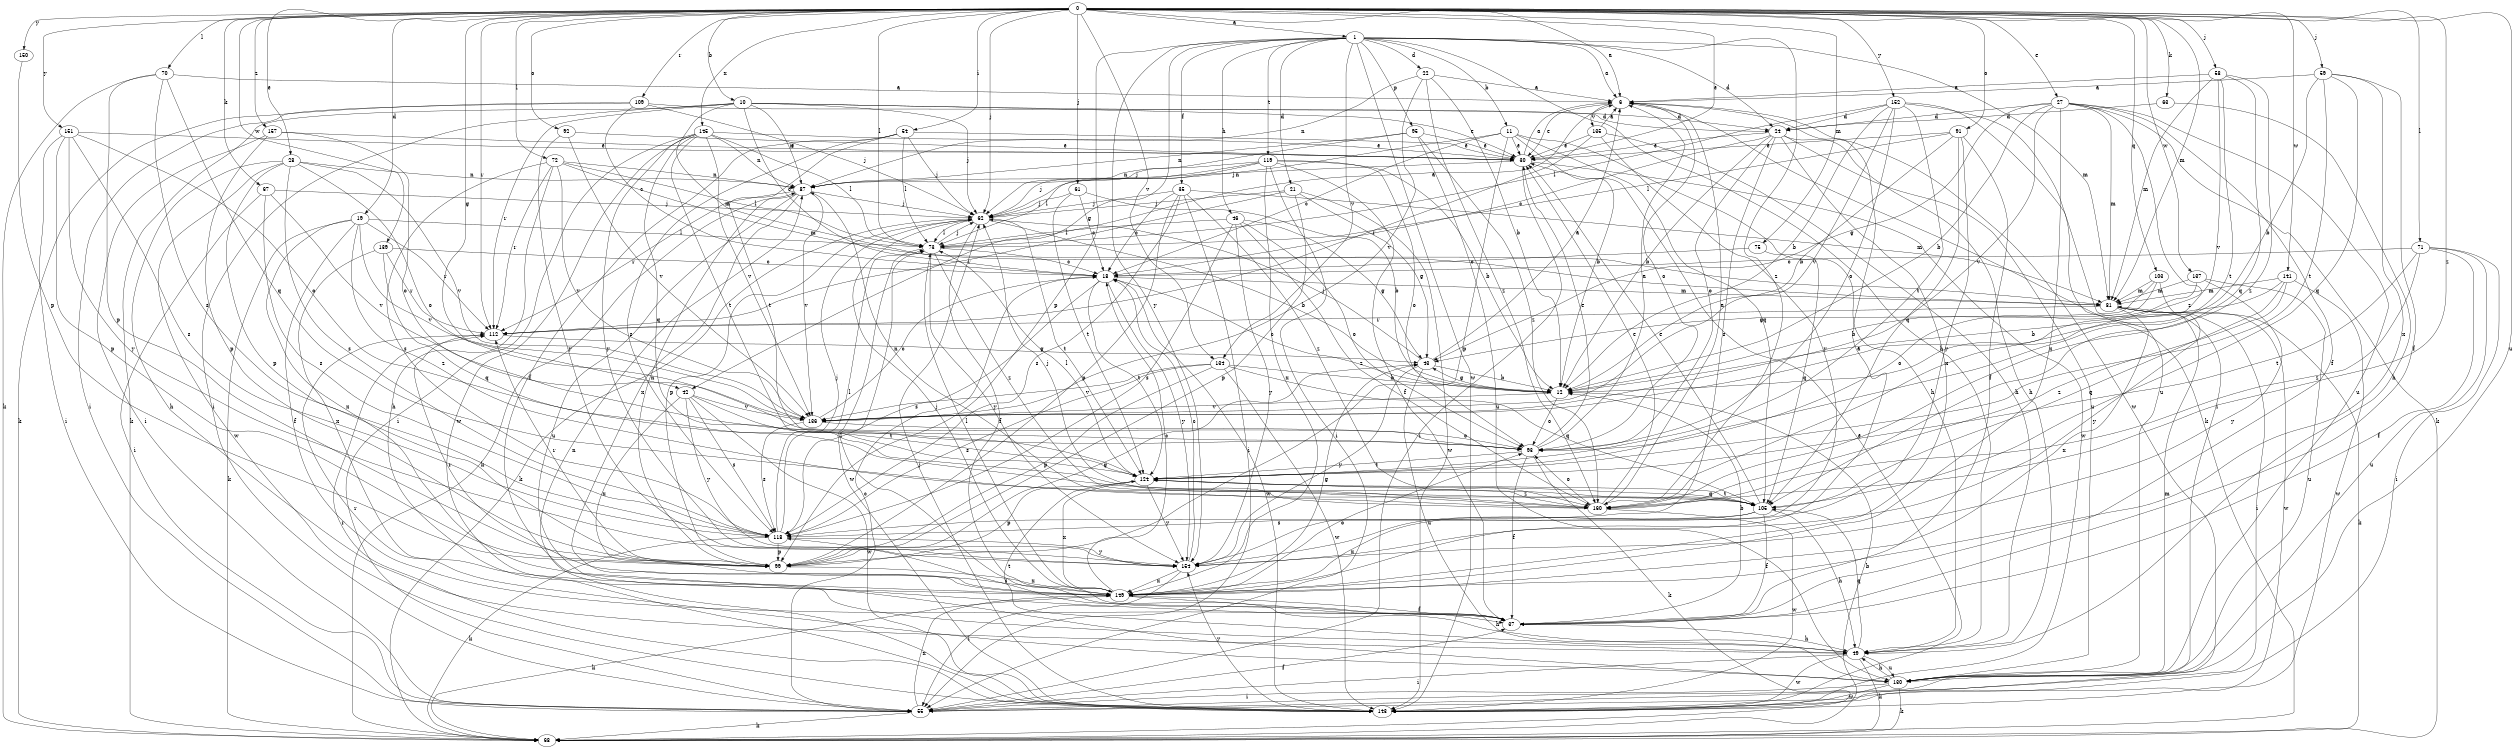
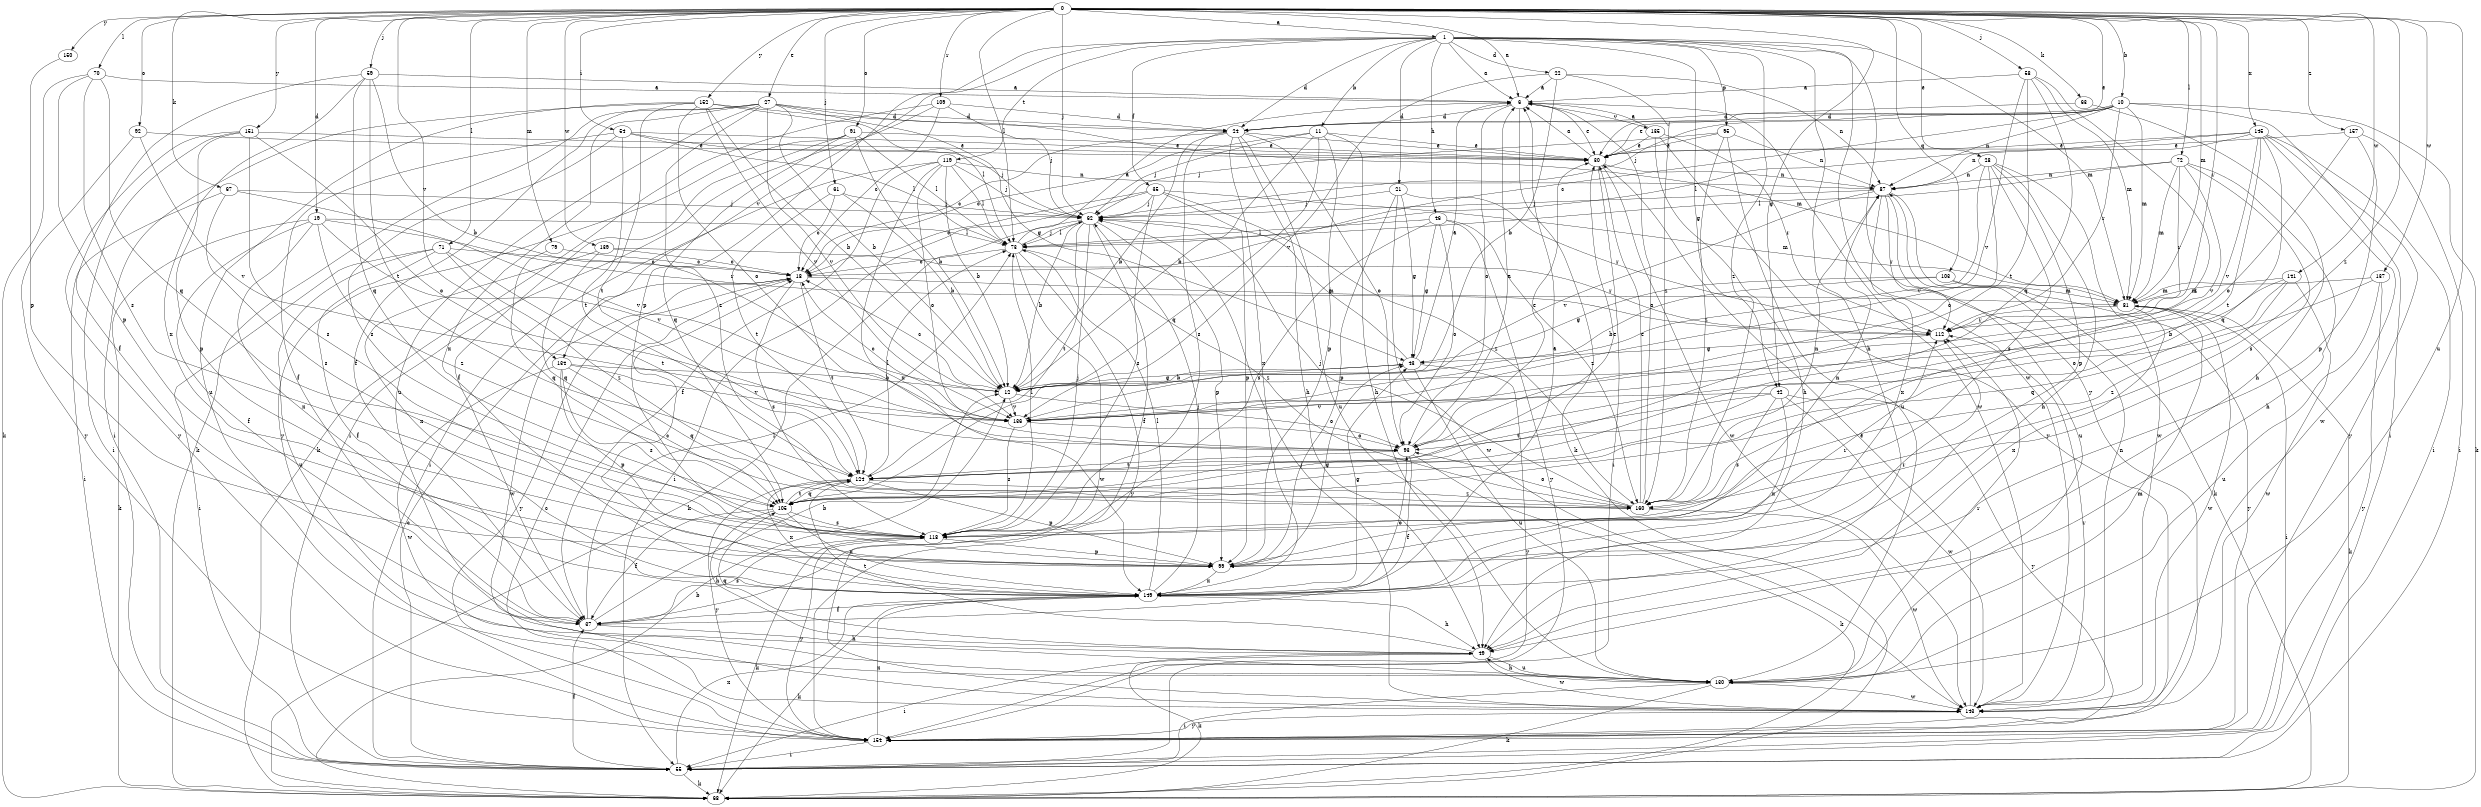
none -> (1406, 120)
(1758, 248) -> (554, 248)
(829, 357) -> (1076, 398)
